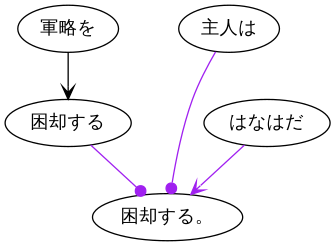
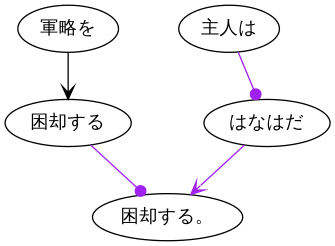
(187, 115) -> (246, 71)
